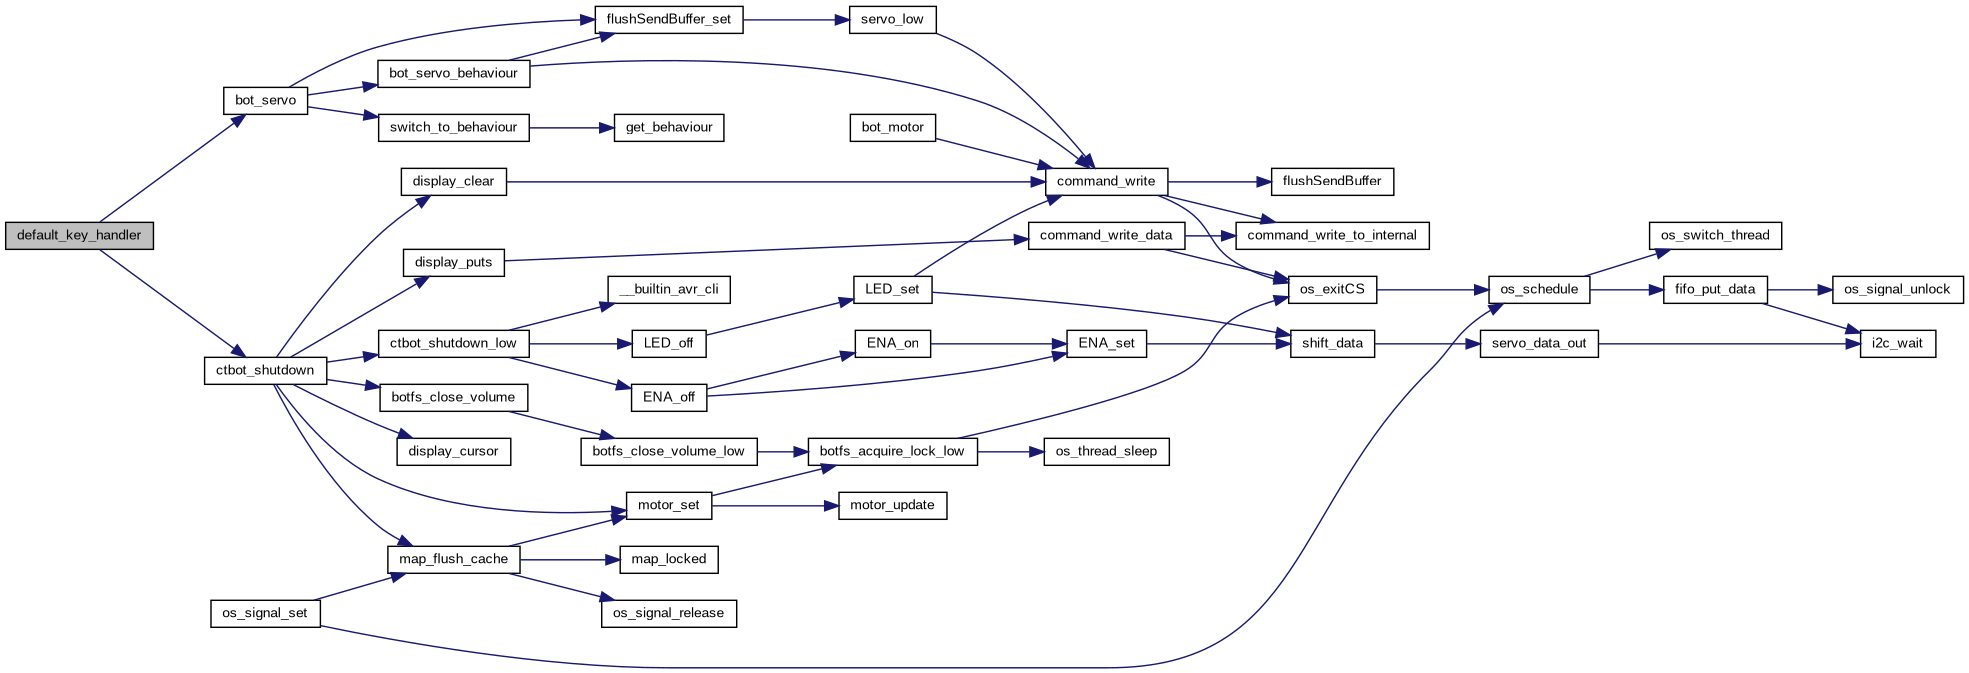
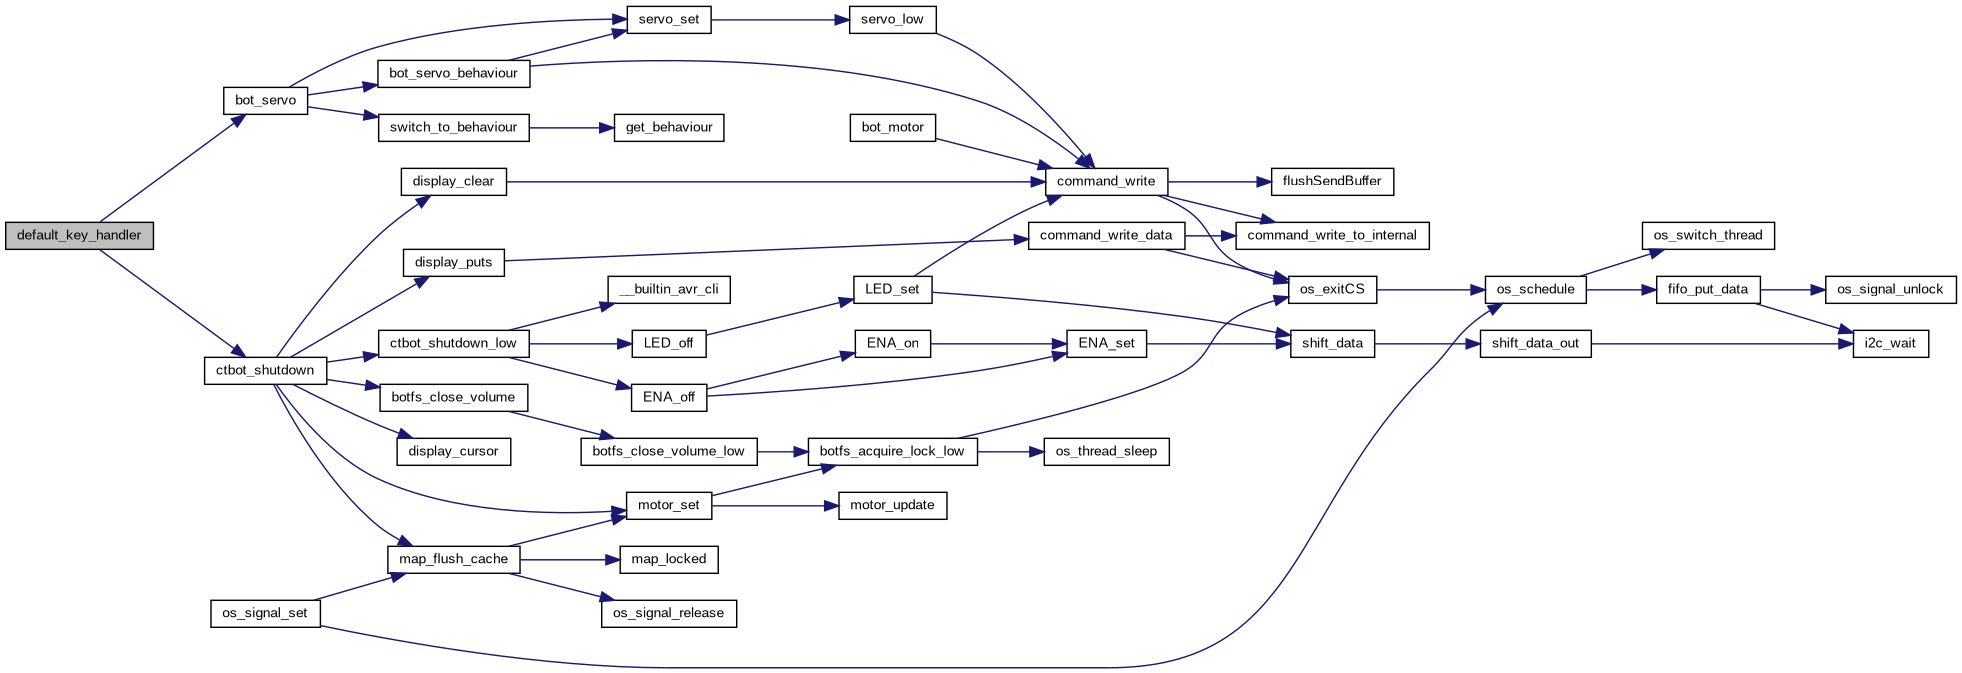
(669, 20) -> (669, 20)
(1539, 344) -> (1536, 344)
